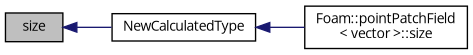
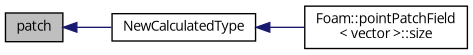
(34, 27) -> (34, 27)
